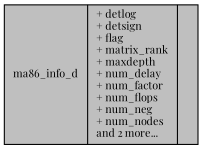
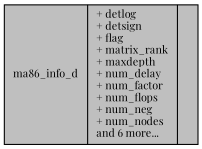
(128, 134) -> (128, 134)
